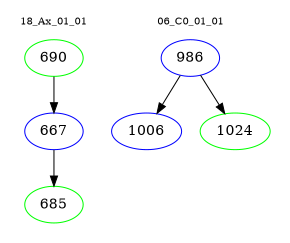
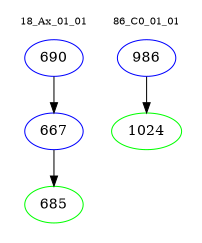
(191, 22) -> (147, 22)
(54, 58) -> (54, 58)
(147, 131) -> none
